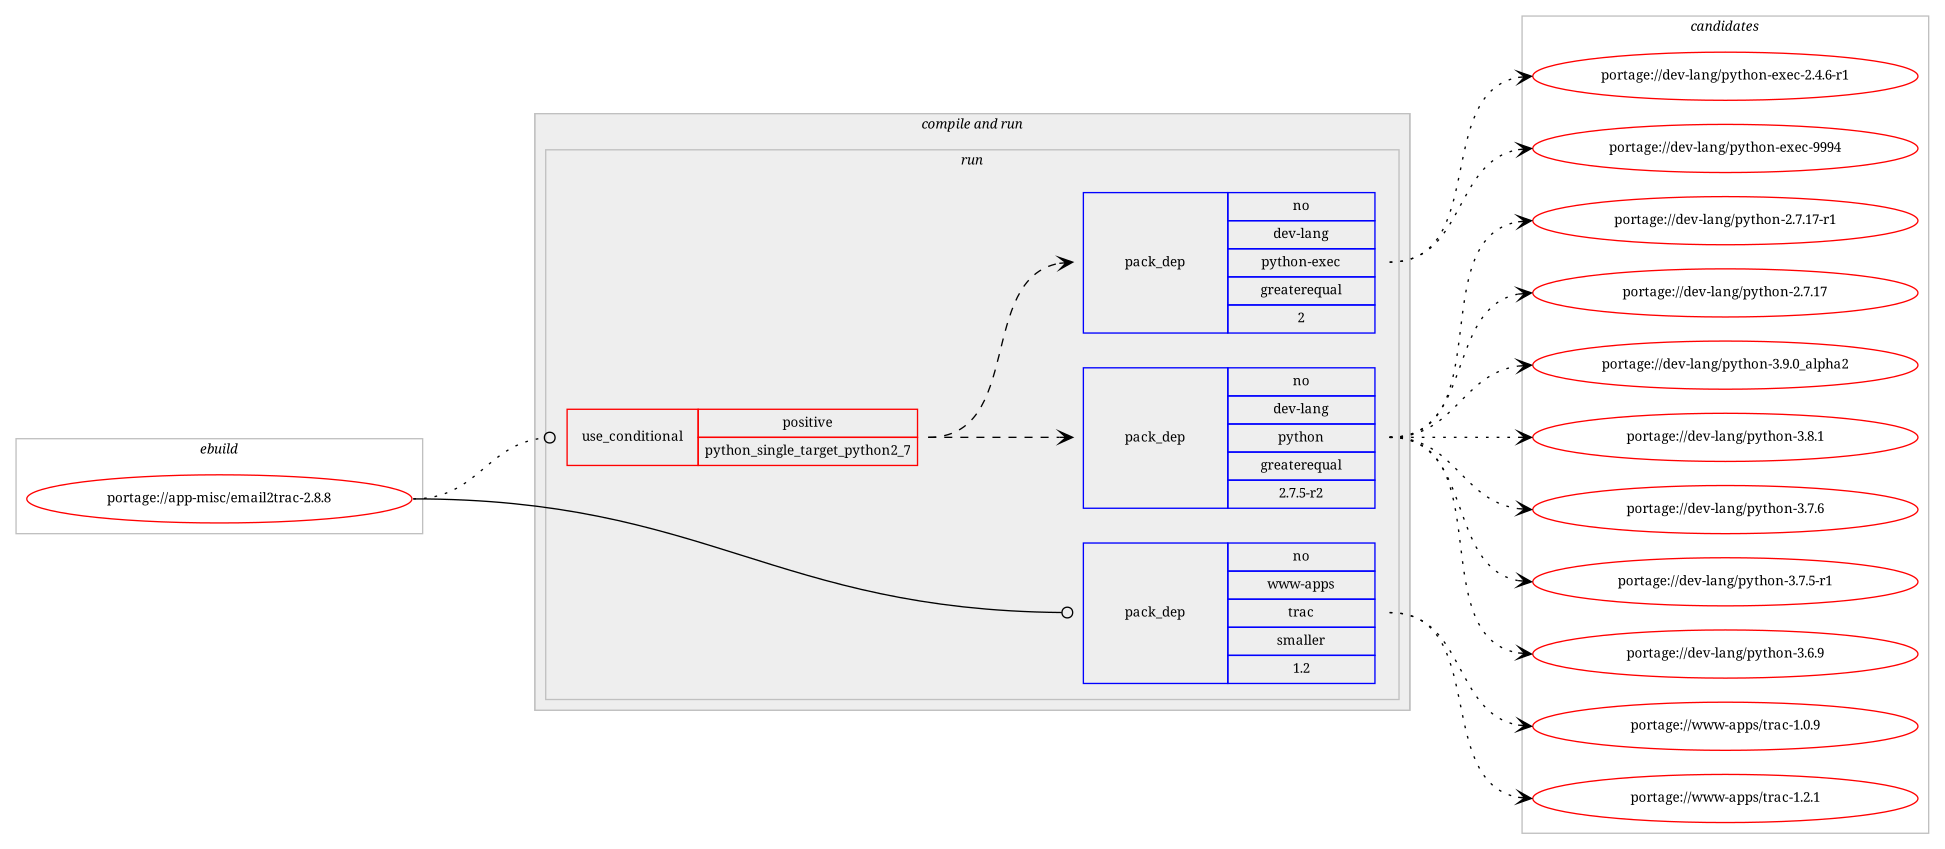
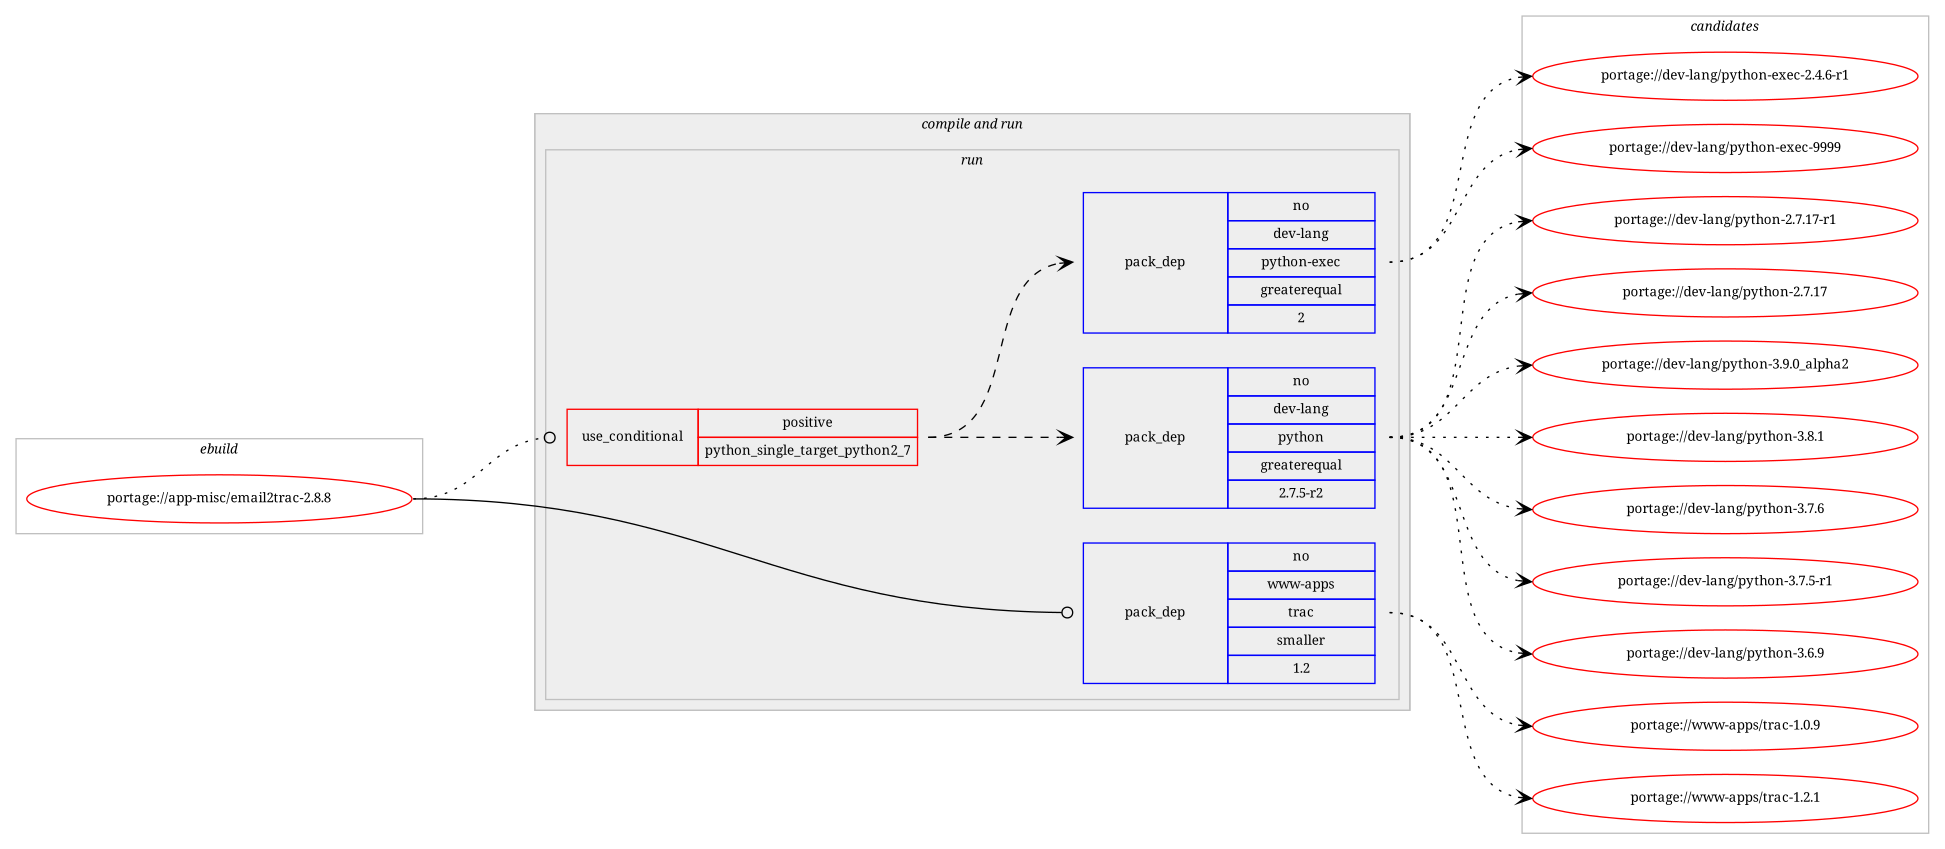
(1725, 148) -> (1725, 148)
